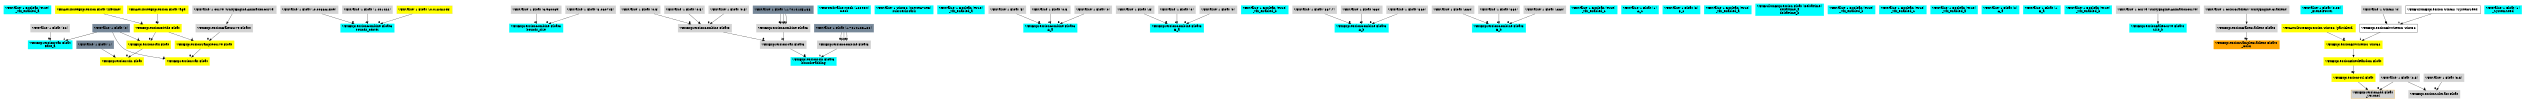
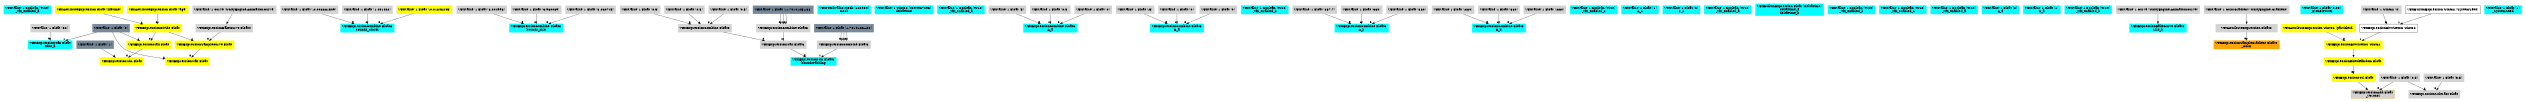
none -> (482, 10)
(904, 10) -> (904, 10)
(2247, 28) -> (2247, 28)
